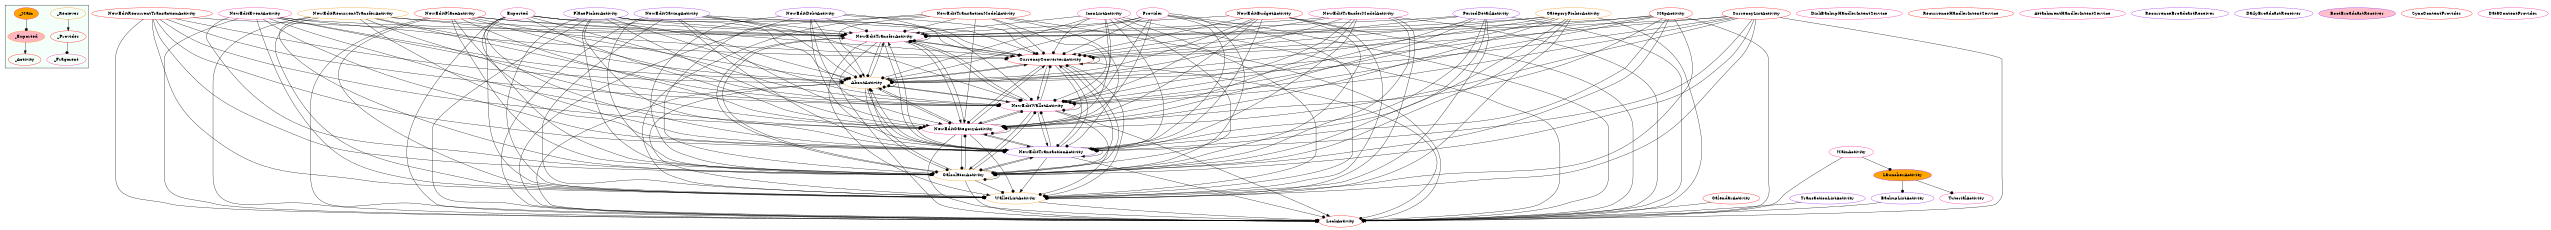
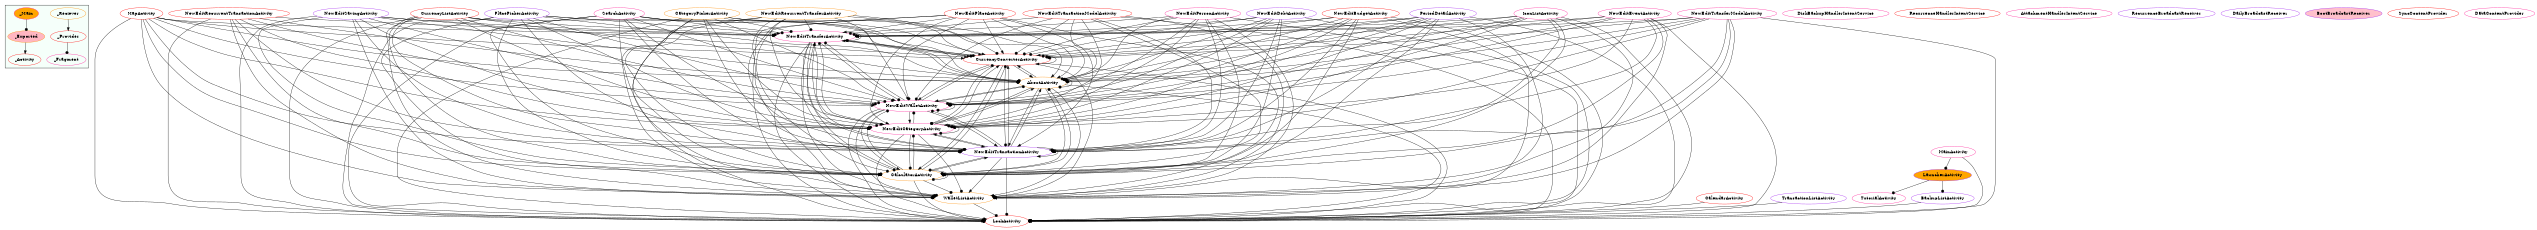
(518, 13) -> (619, 13)
(1153, 13) -> (1203, 13)
none -> (1238, 57)
